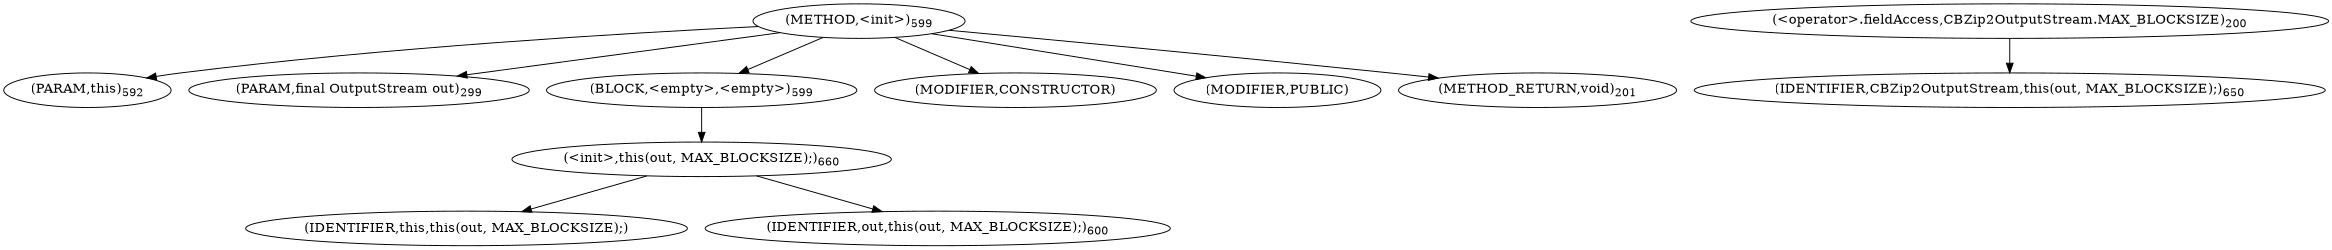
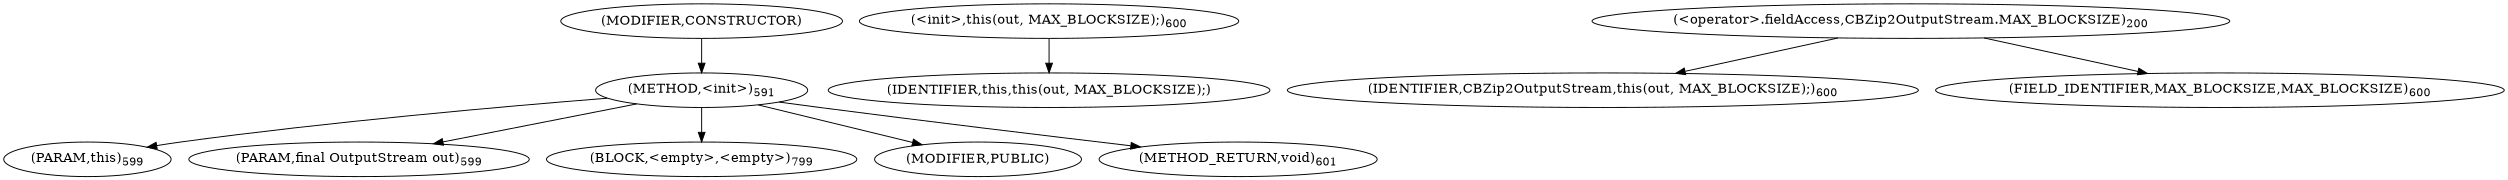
(922, 20) -> (765, 89)
(932, 54) -> (702, 51)
(133, 89) -> (133, 158)
(471, 89) -> (471, 158)
(802, 89) -> (802, 158)
(1626, 89) -> (1326, 158)
(2234, 89) -> (1827, 89)
none -> (2220, 90)
(702, 120) -> none
(829, 158) -> (1176, 20)
(938, 228) -> none
